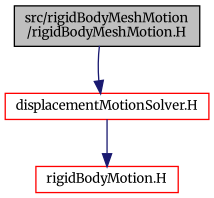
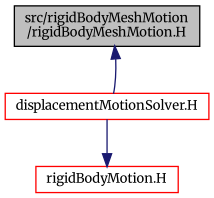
(98, 63) -> (116, 76)
